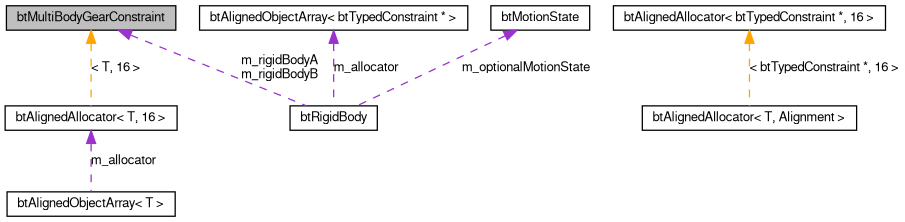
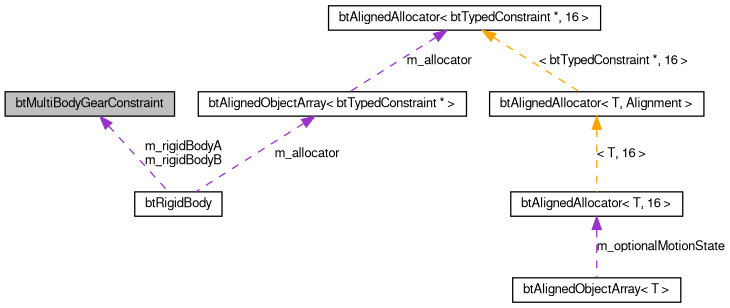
(540, 18) -> none
none -> (393, 65)
(91, 75) -> (597, 161)
(124, 161) -> (661, 247)
